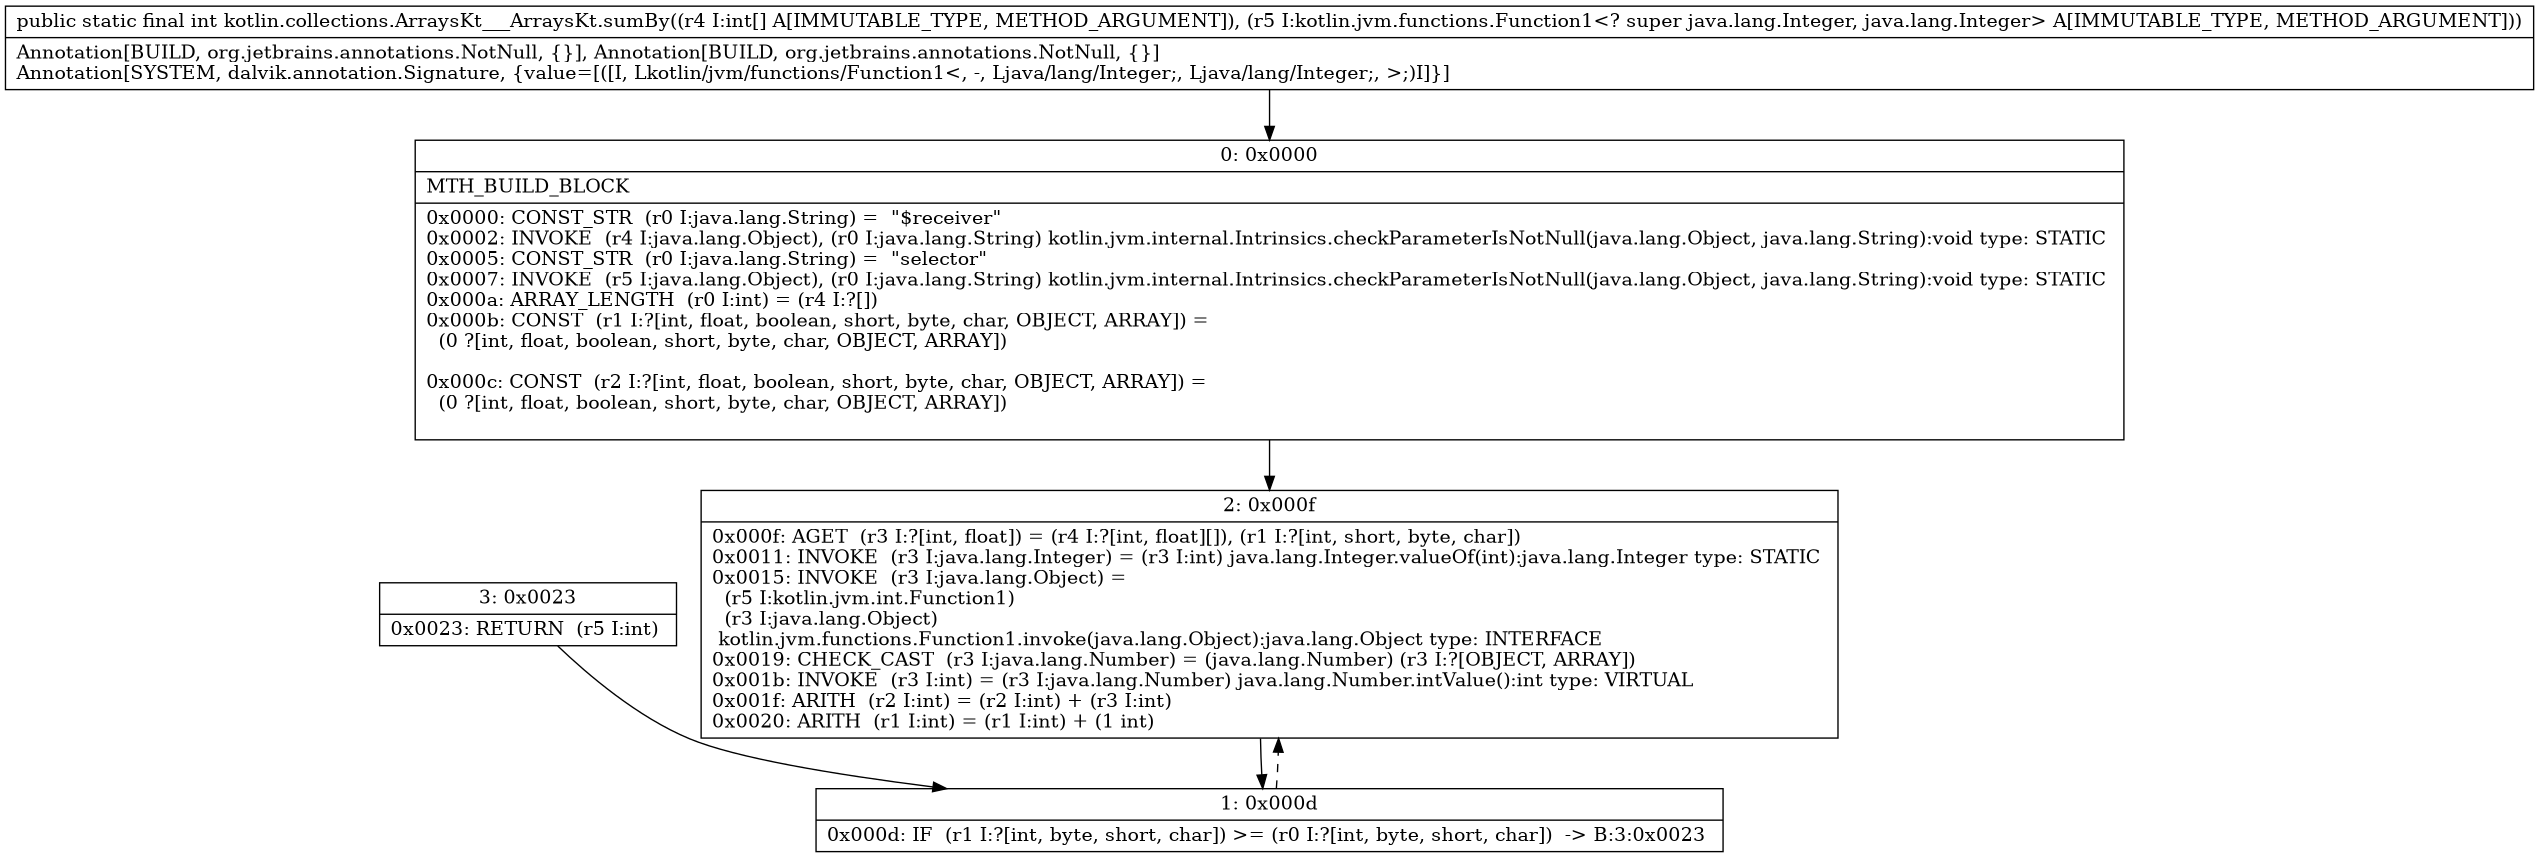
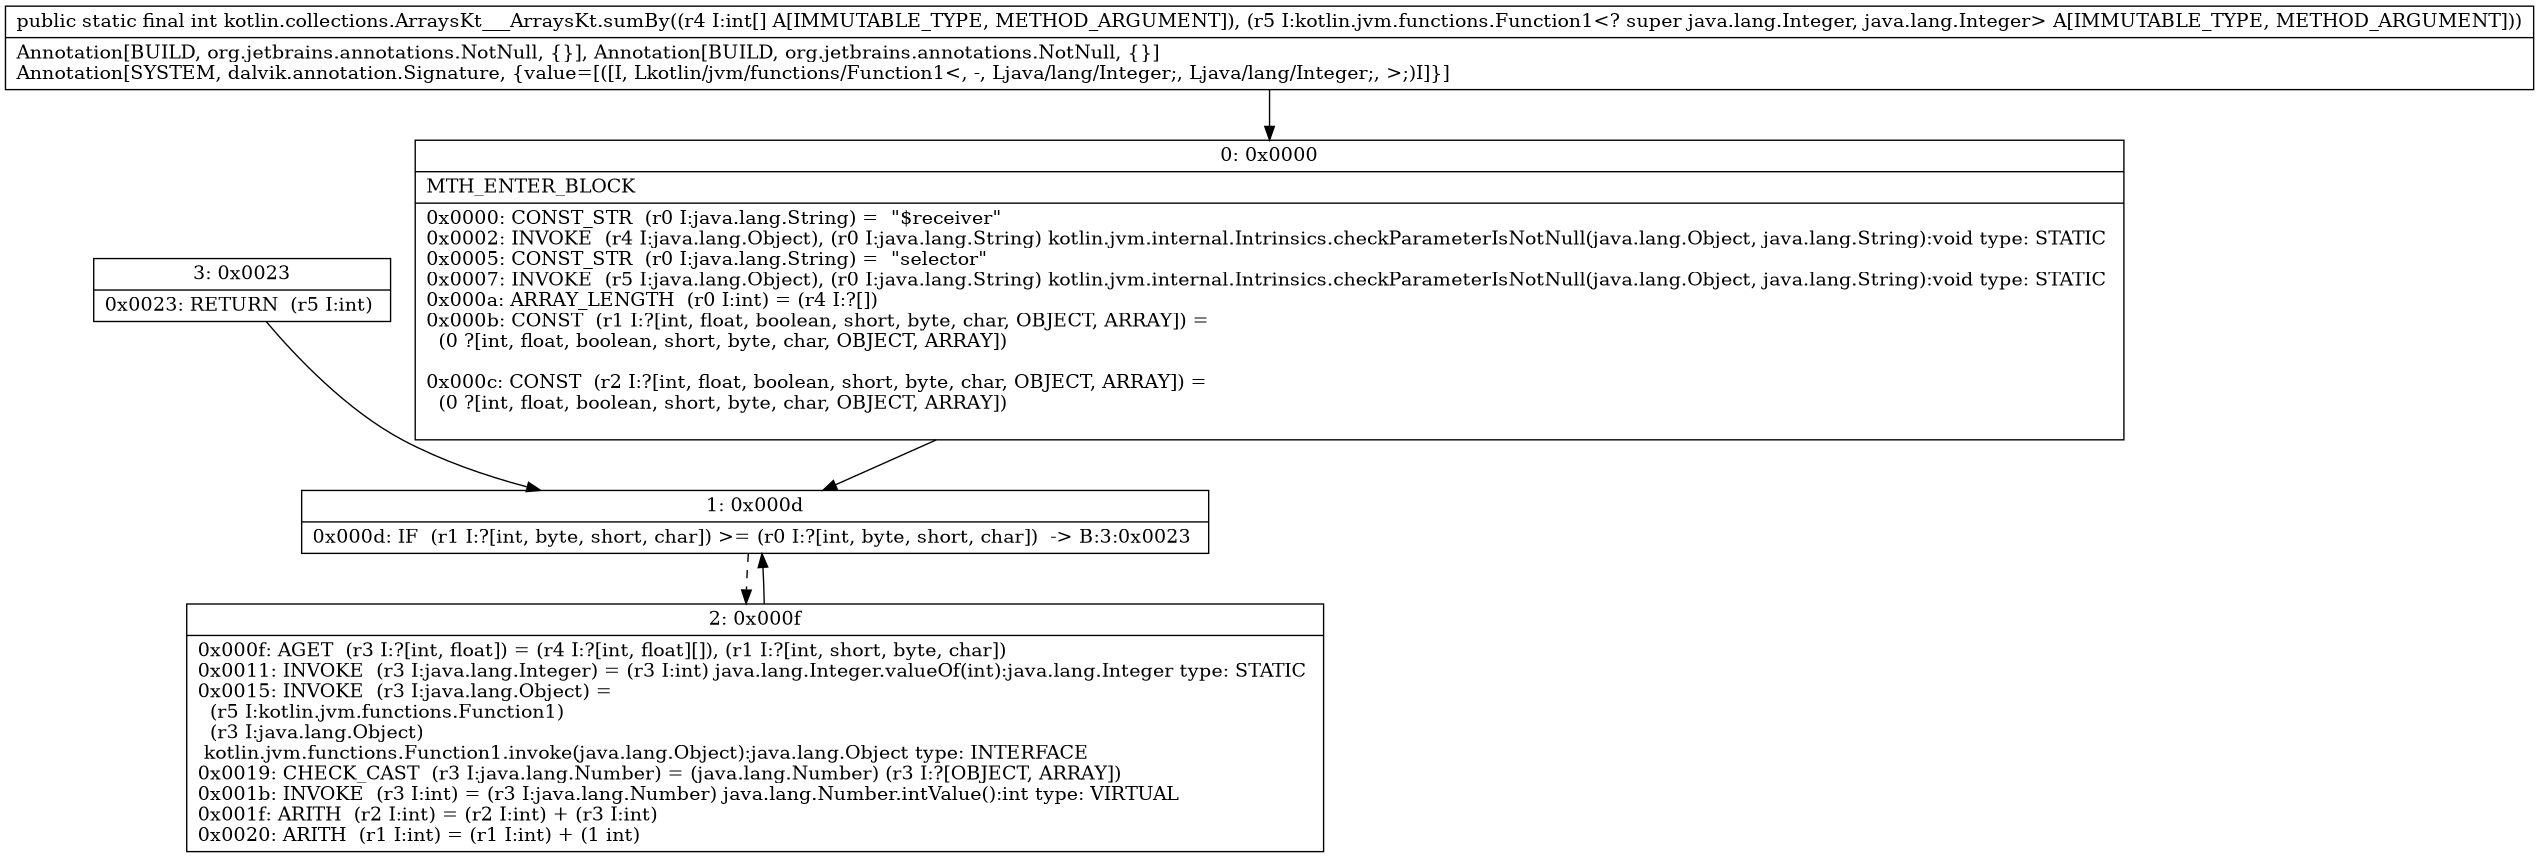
(528, 187) -> (531, 187)
(1270, 458) -> (886, 462)
(864, 599) -> (381, 712)
